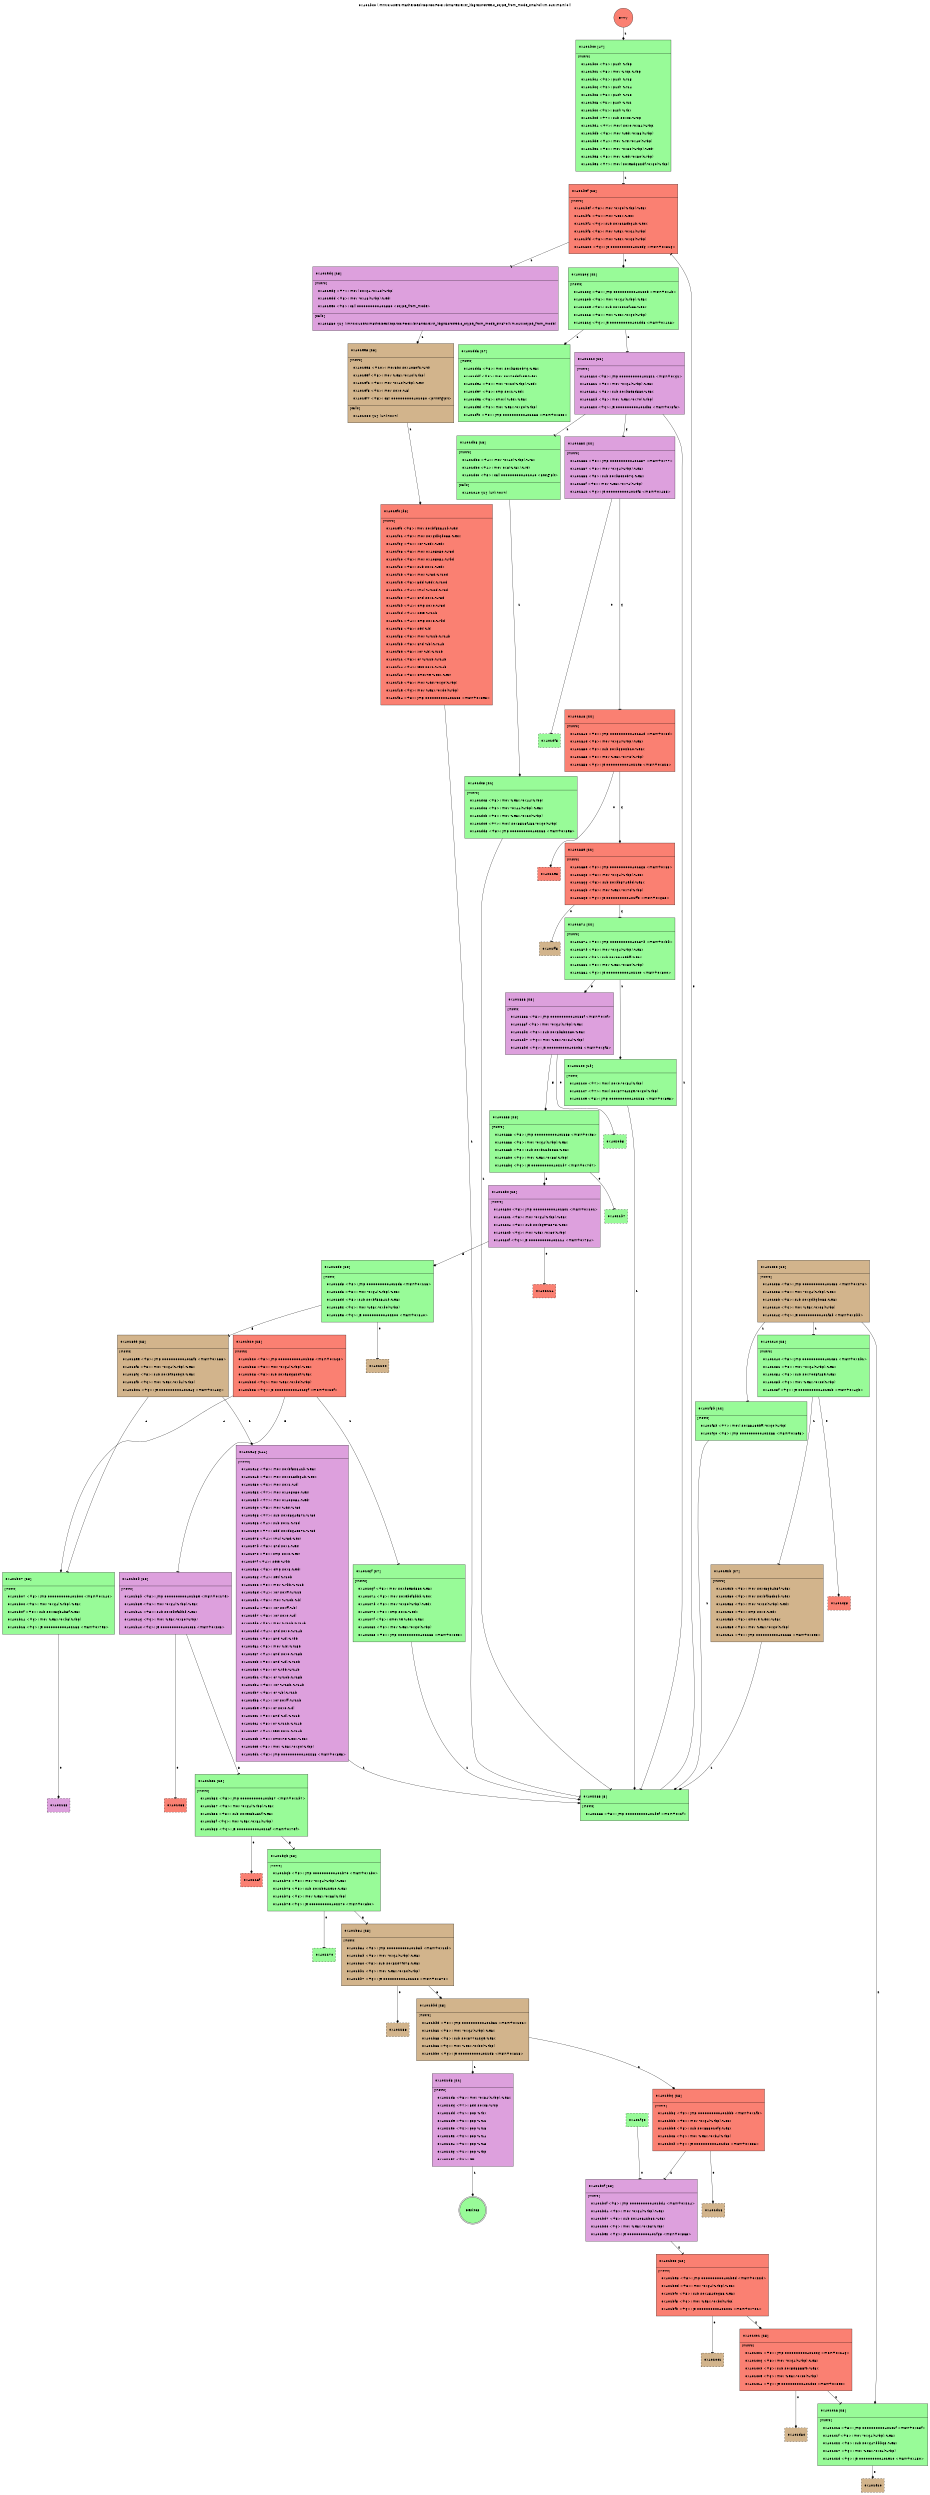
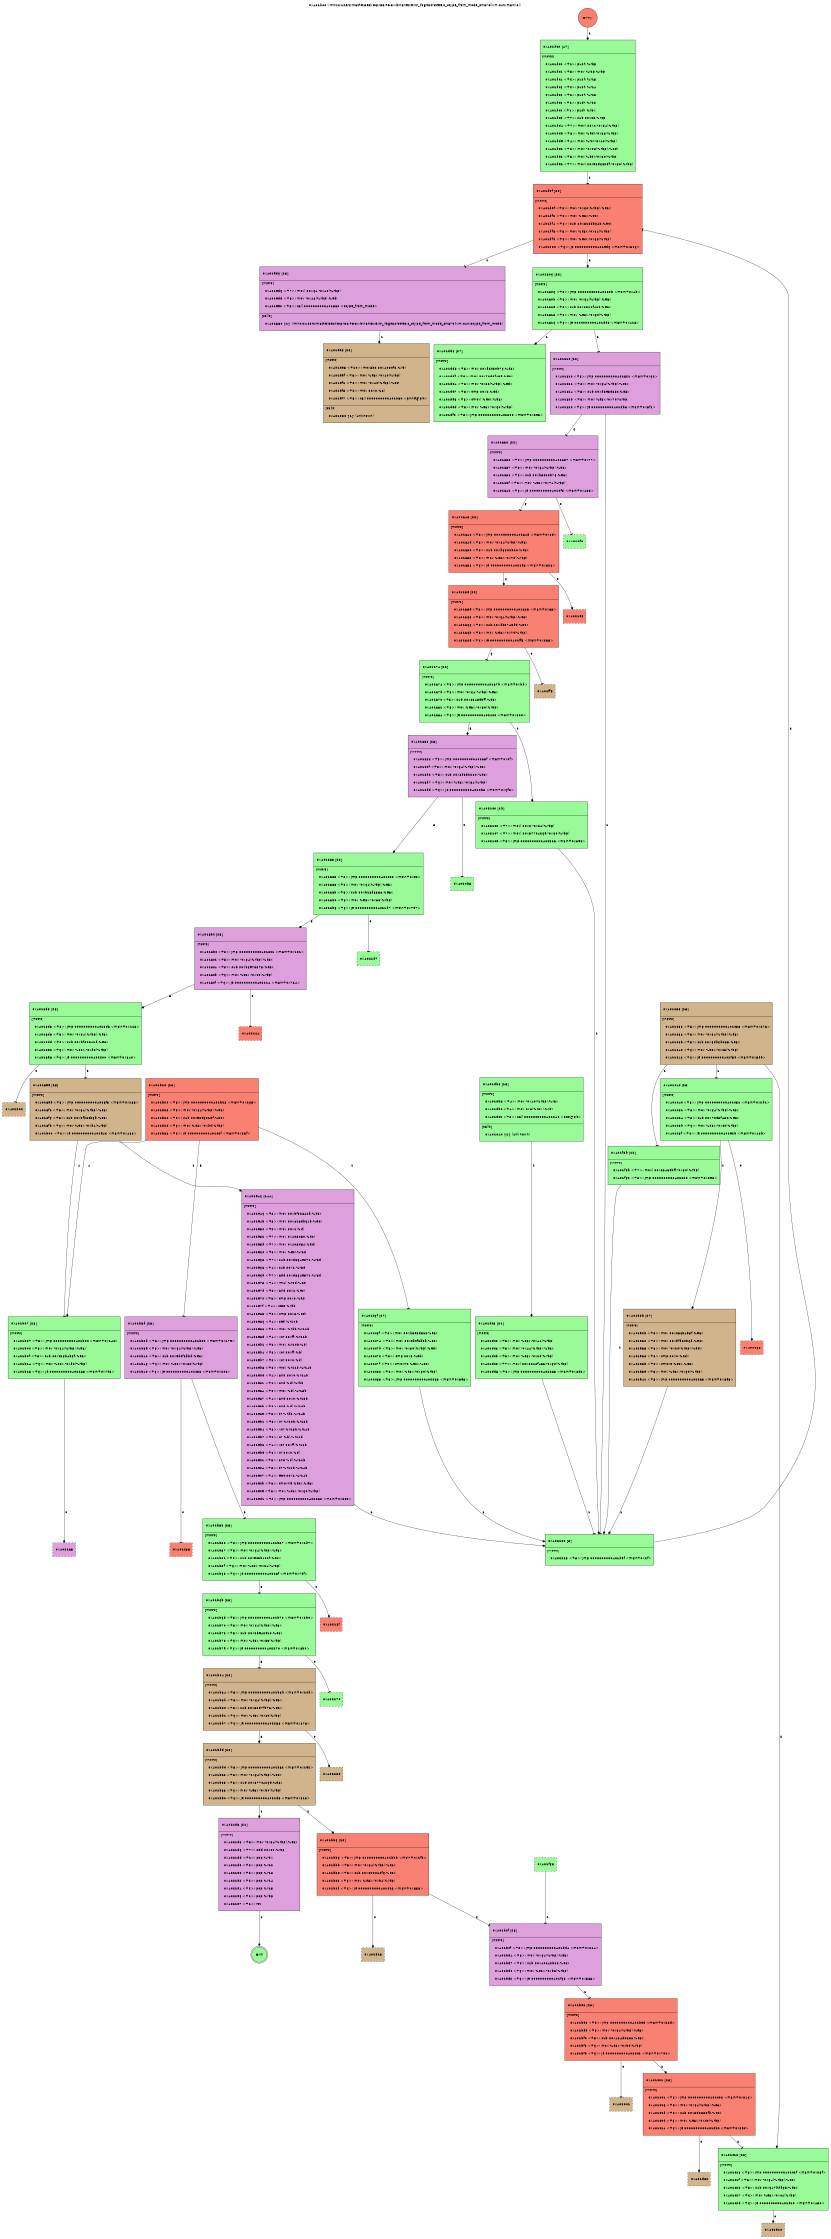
(570, 424) -> none
(437, 605) -> none
(800, 1481) -> (713, 1224)
(473, 2210) -> (259, 1955)
